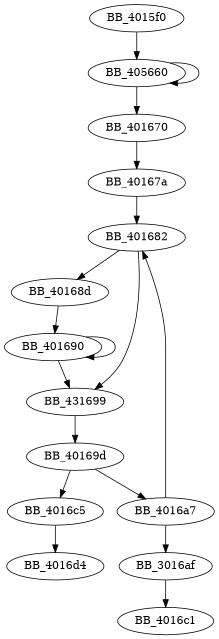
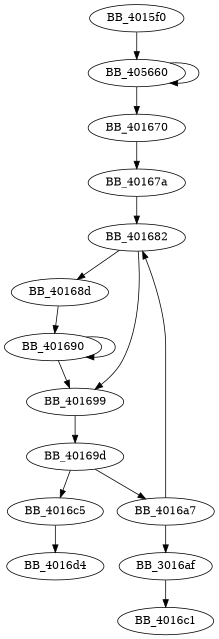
(75, 402) -> (75, 402)
